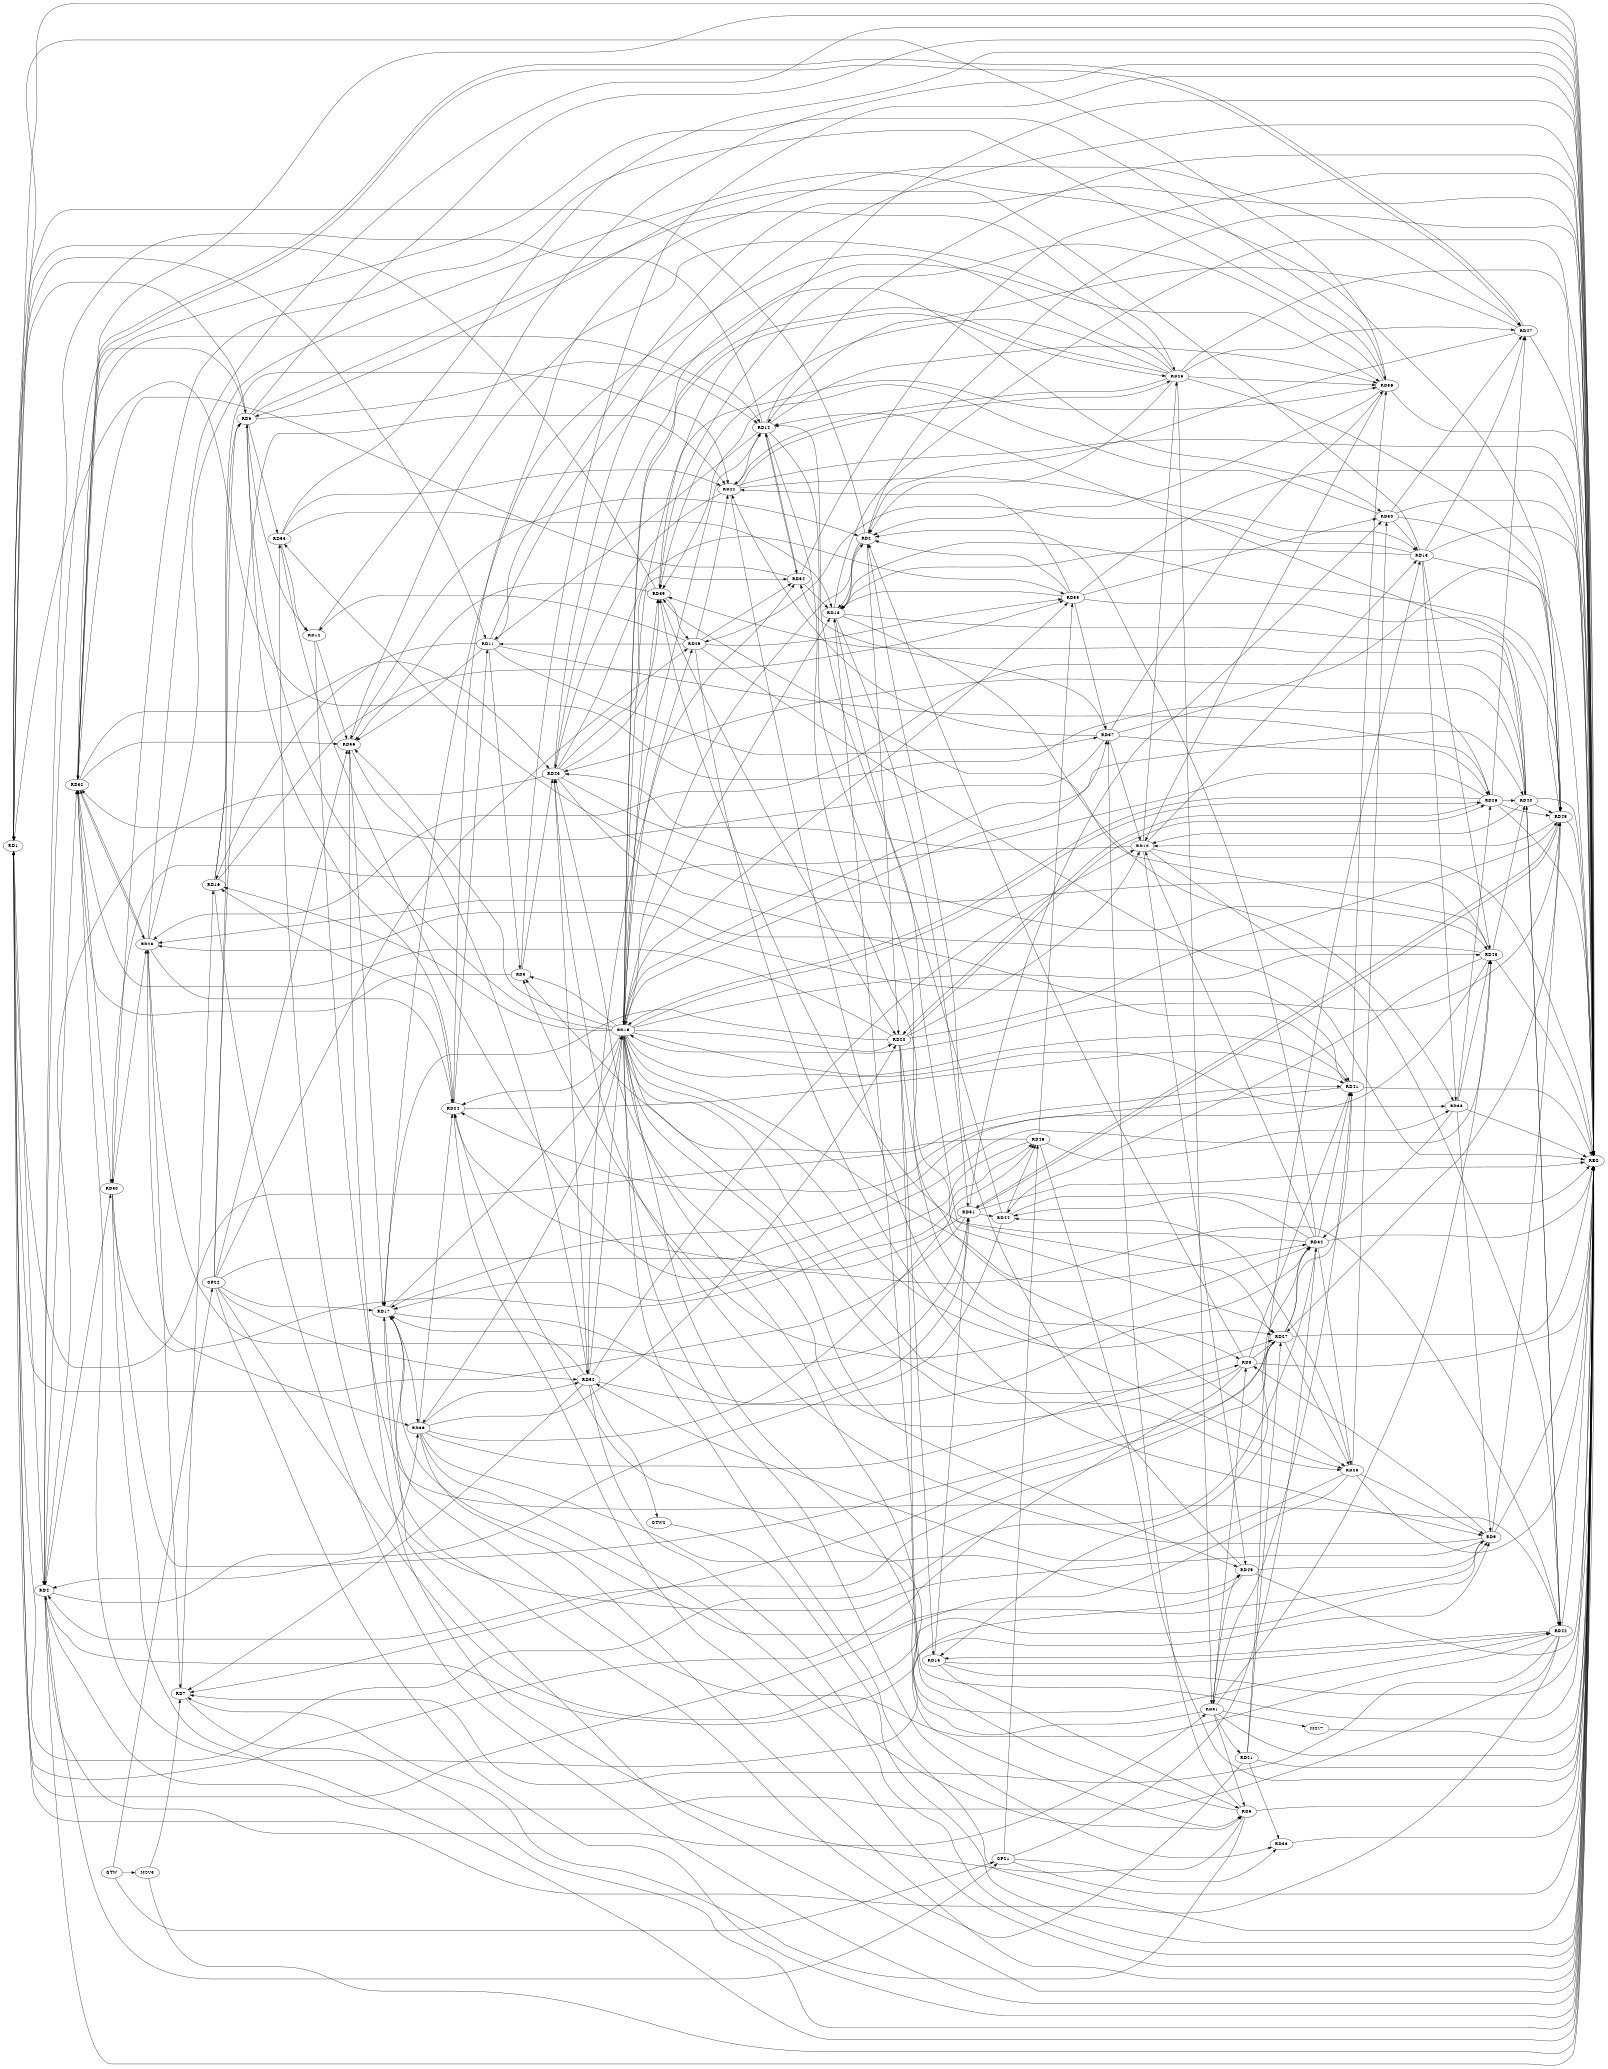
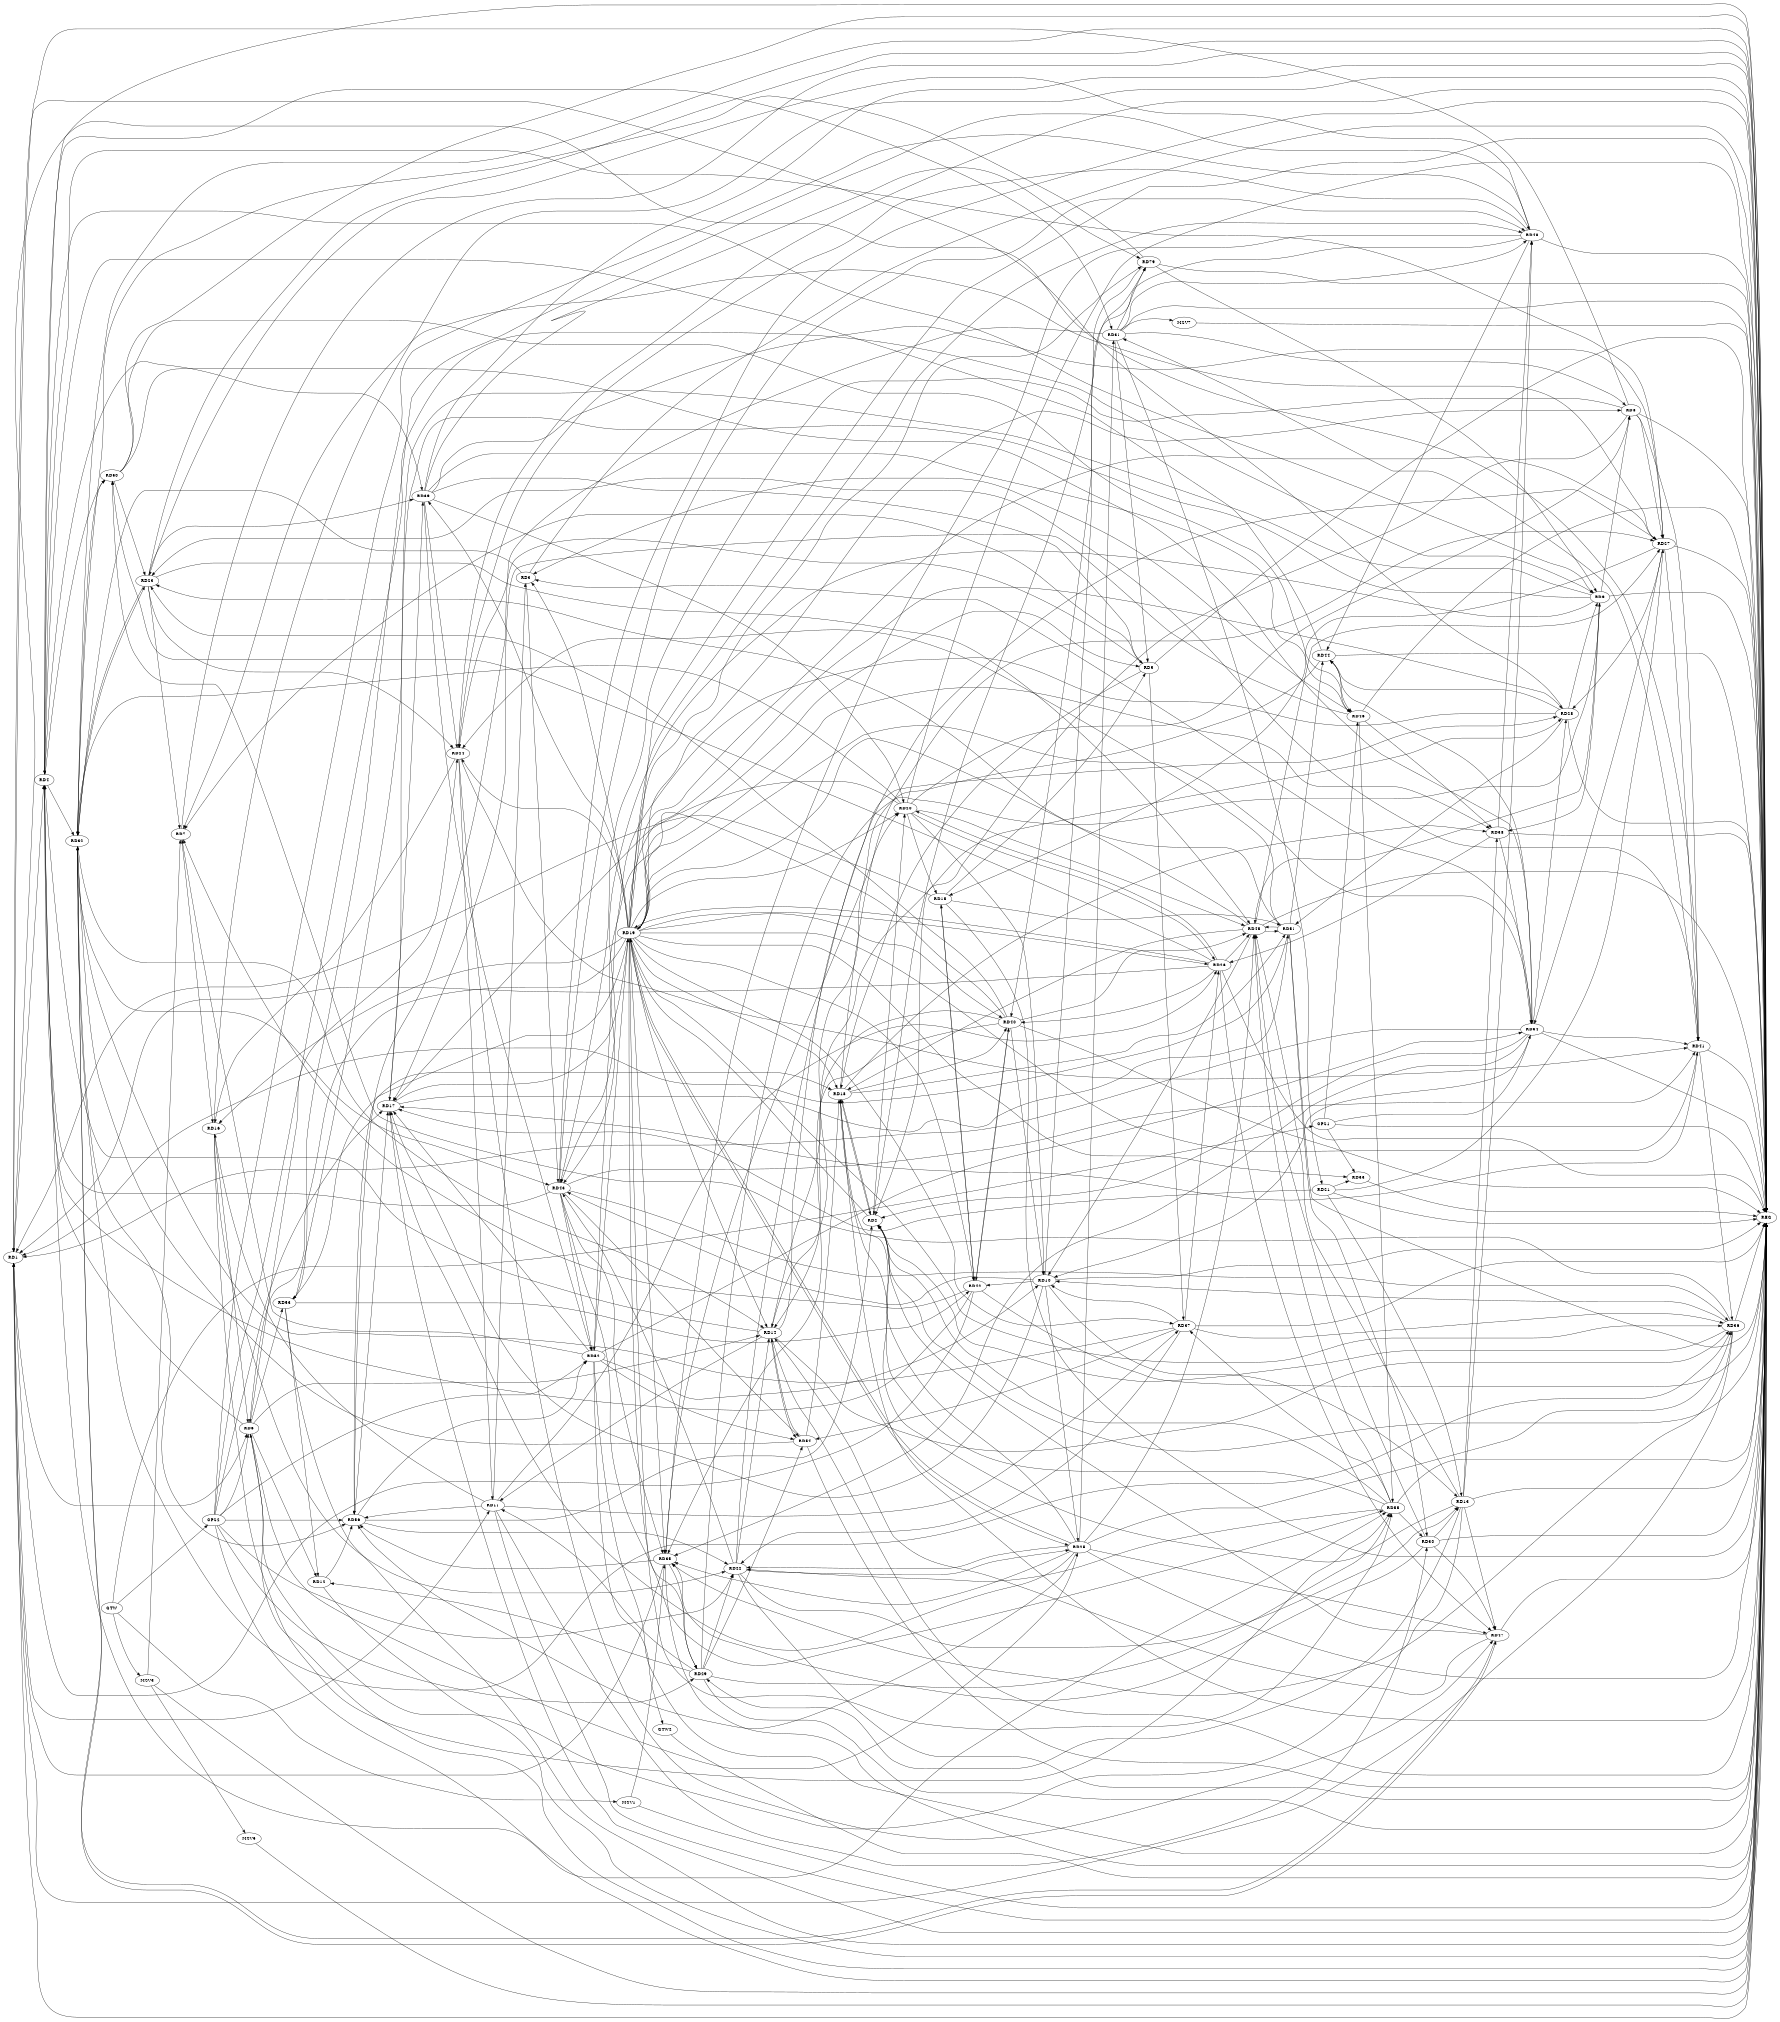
(235, 209) -> (412, 935)
(494, 484) -> (547, 1532)
(1370, 995) -> (1431, 821)
(1474, 1320) -> (1589, 762)
(536, 1506) -> none
(1247, 1570) -> (1149, 262)
(906, 1717) -> (685, 1458)
none -> (629, 1802)
none -> (249, 1839)
(389, 1979) -> (336, 1823)
